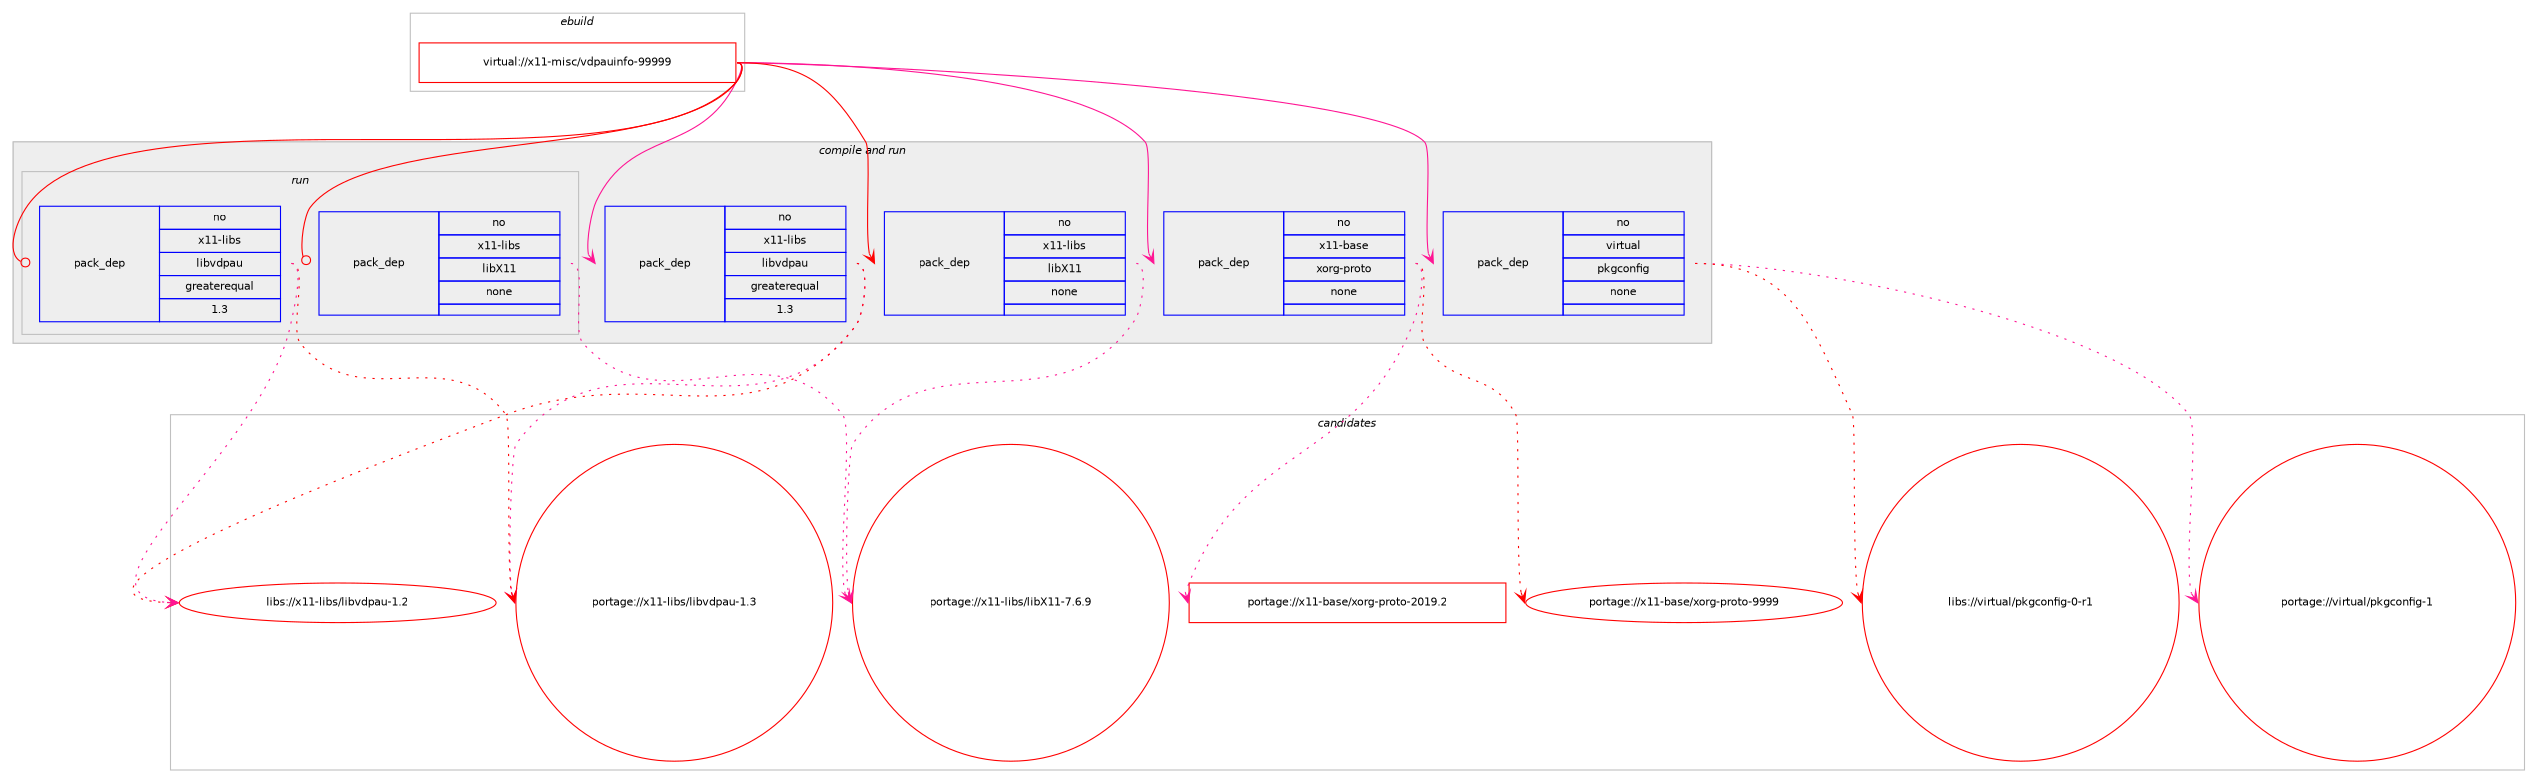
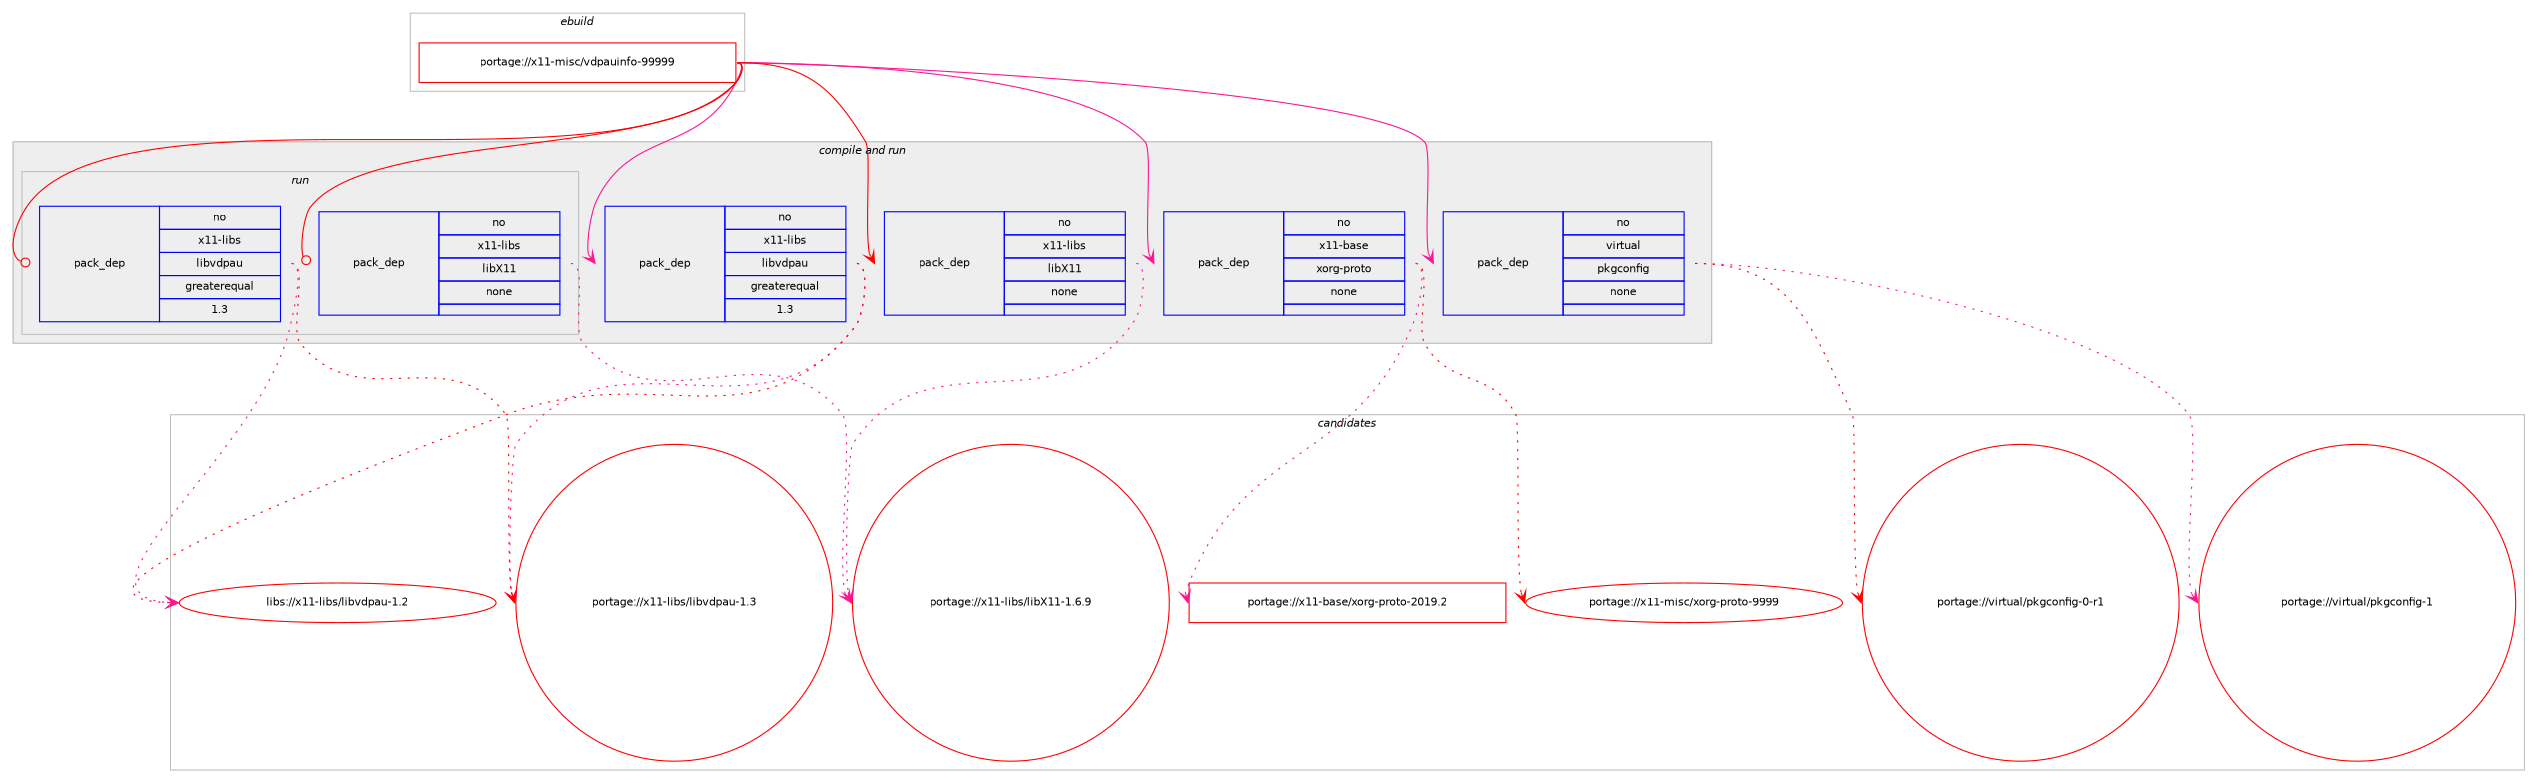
(578, 63) -> (578, 63)
(1011, 603) -> (1011, 603)
(1684, 603) -> (1684, 603)
(2021, 603) -> (2021, 603)
